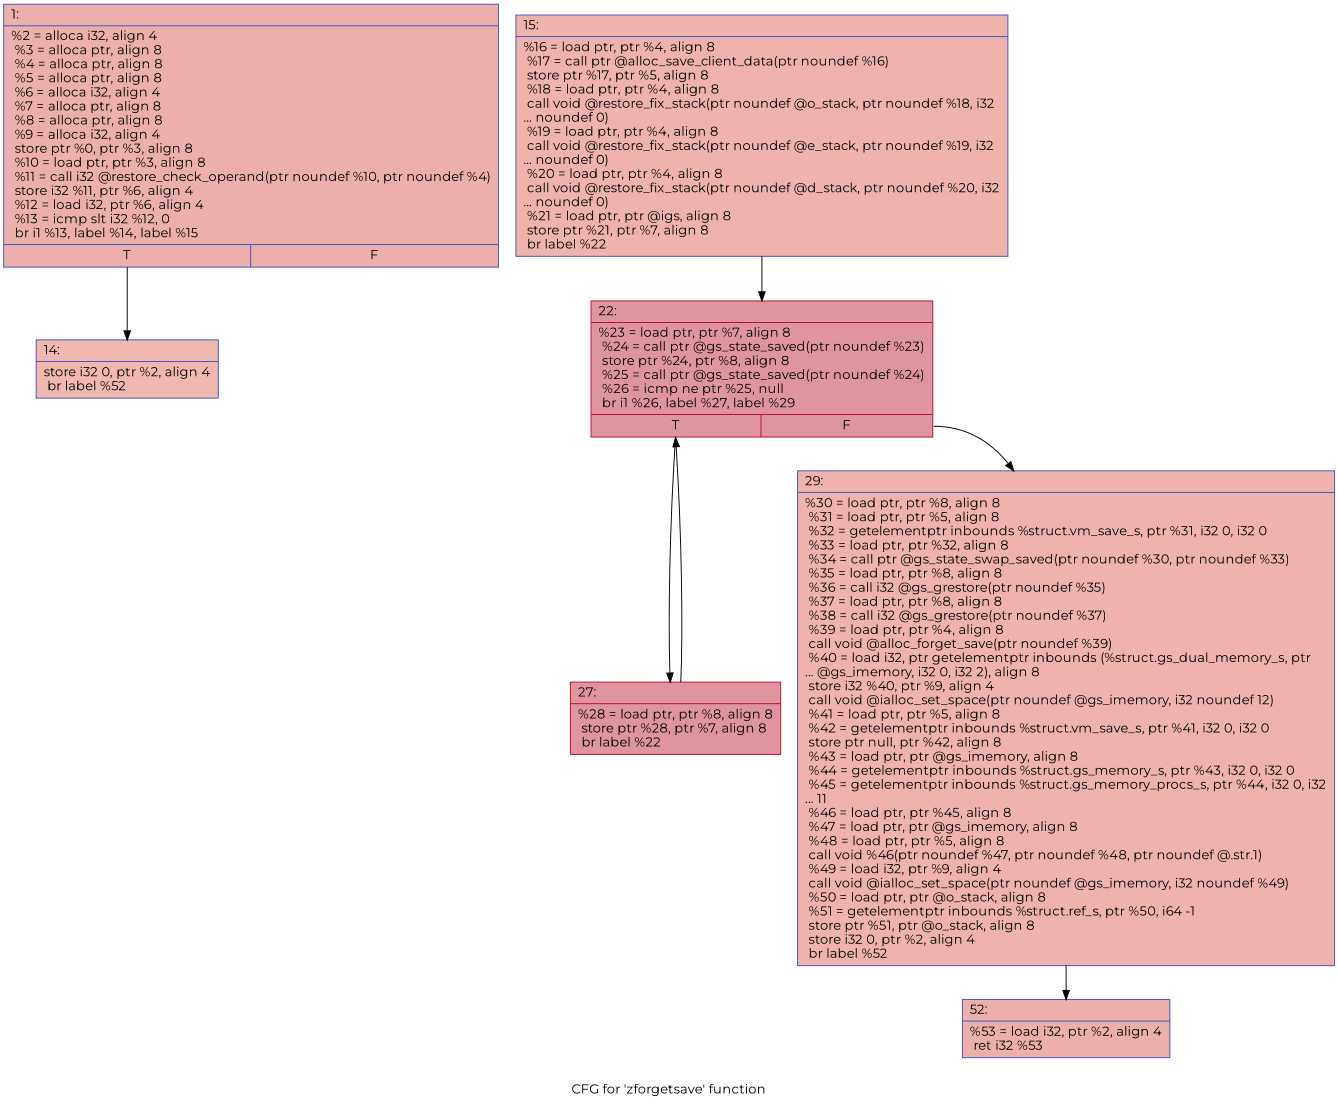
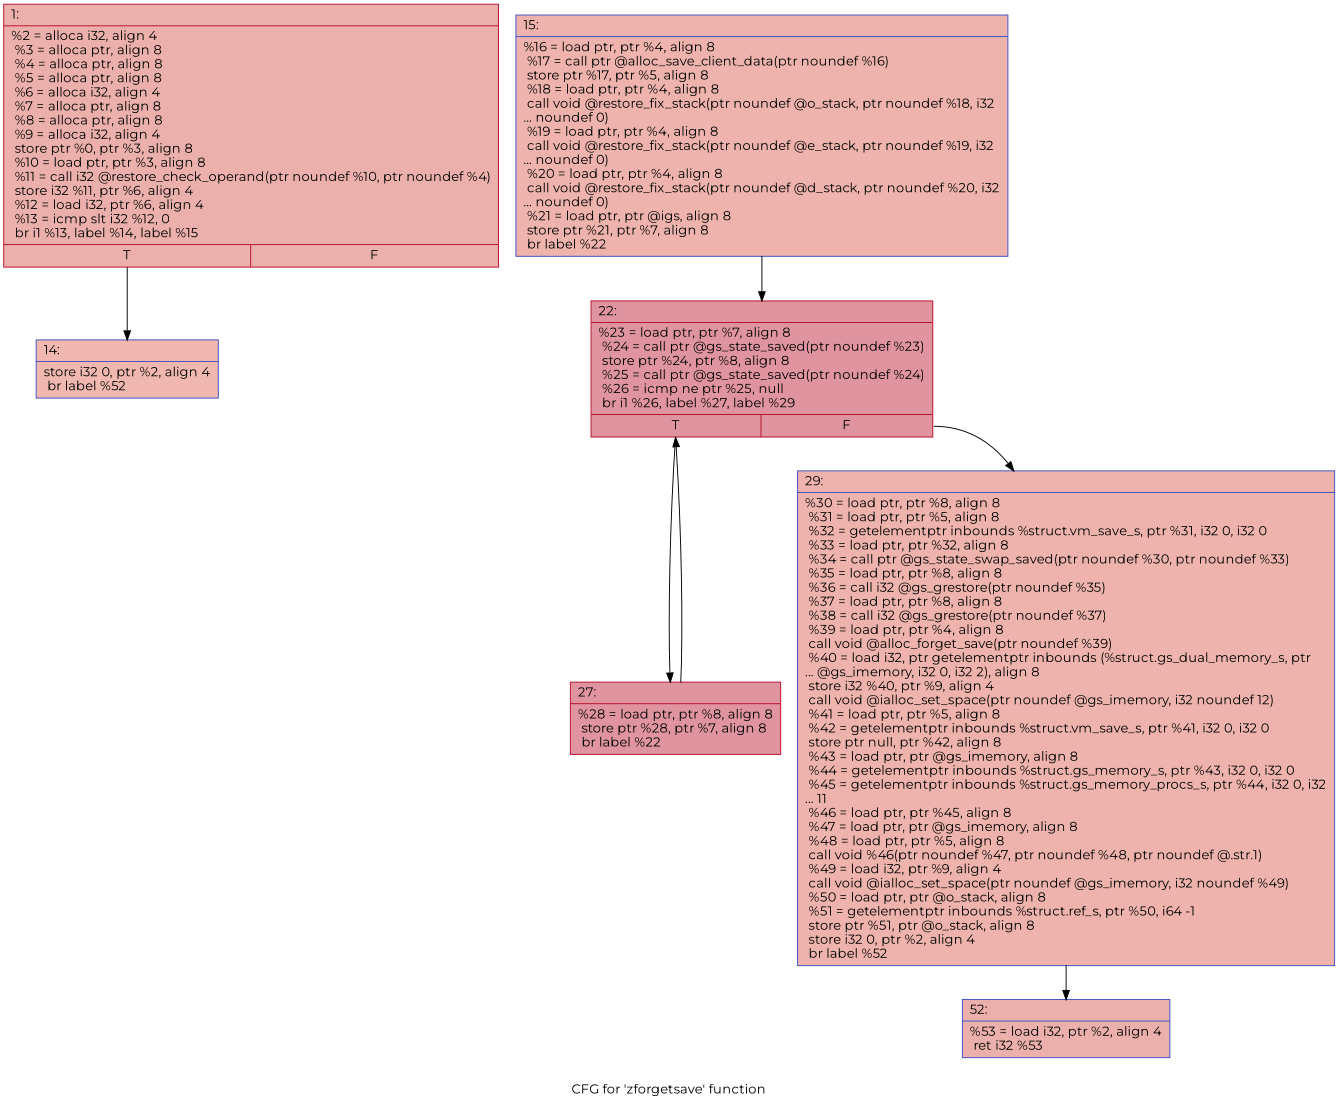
(251, 136) -> (251, 136)
